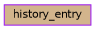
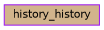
(48, 15) -> (52, 15)
